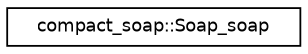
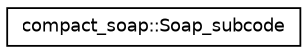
(154, 27) -> (154, 27)
